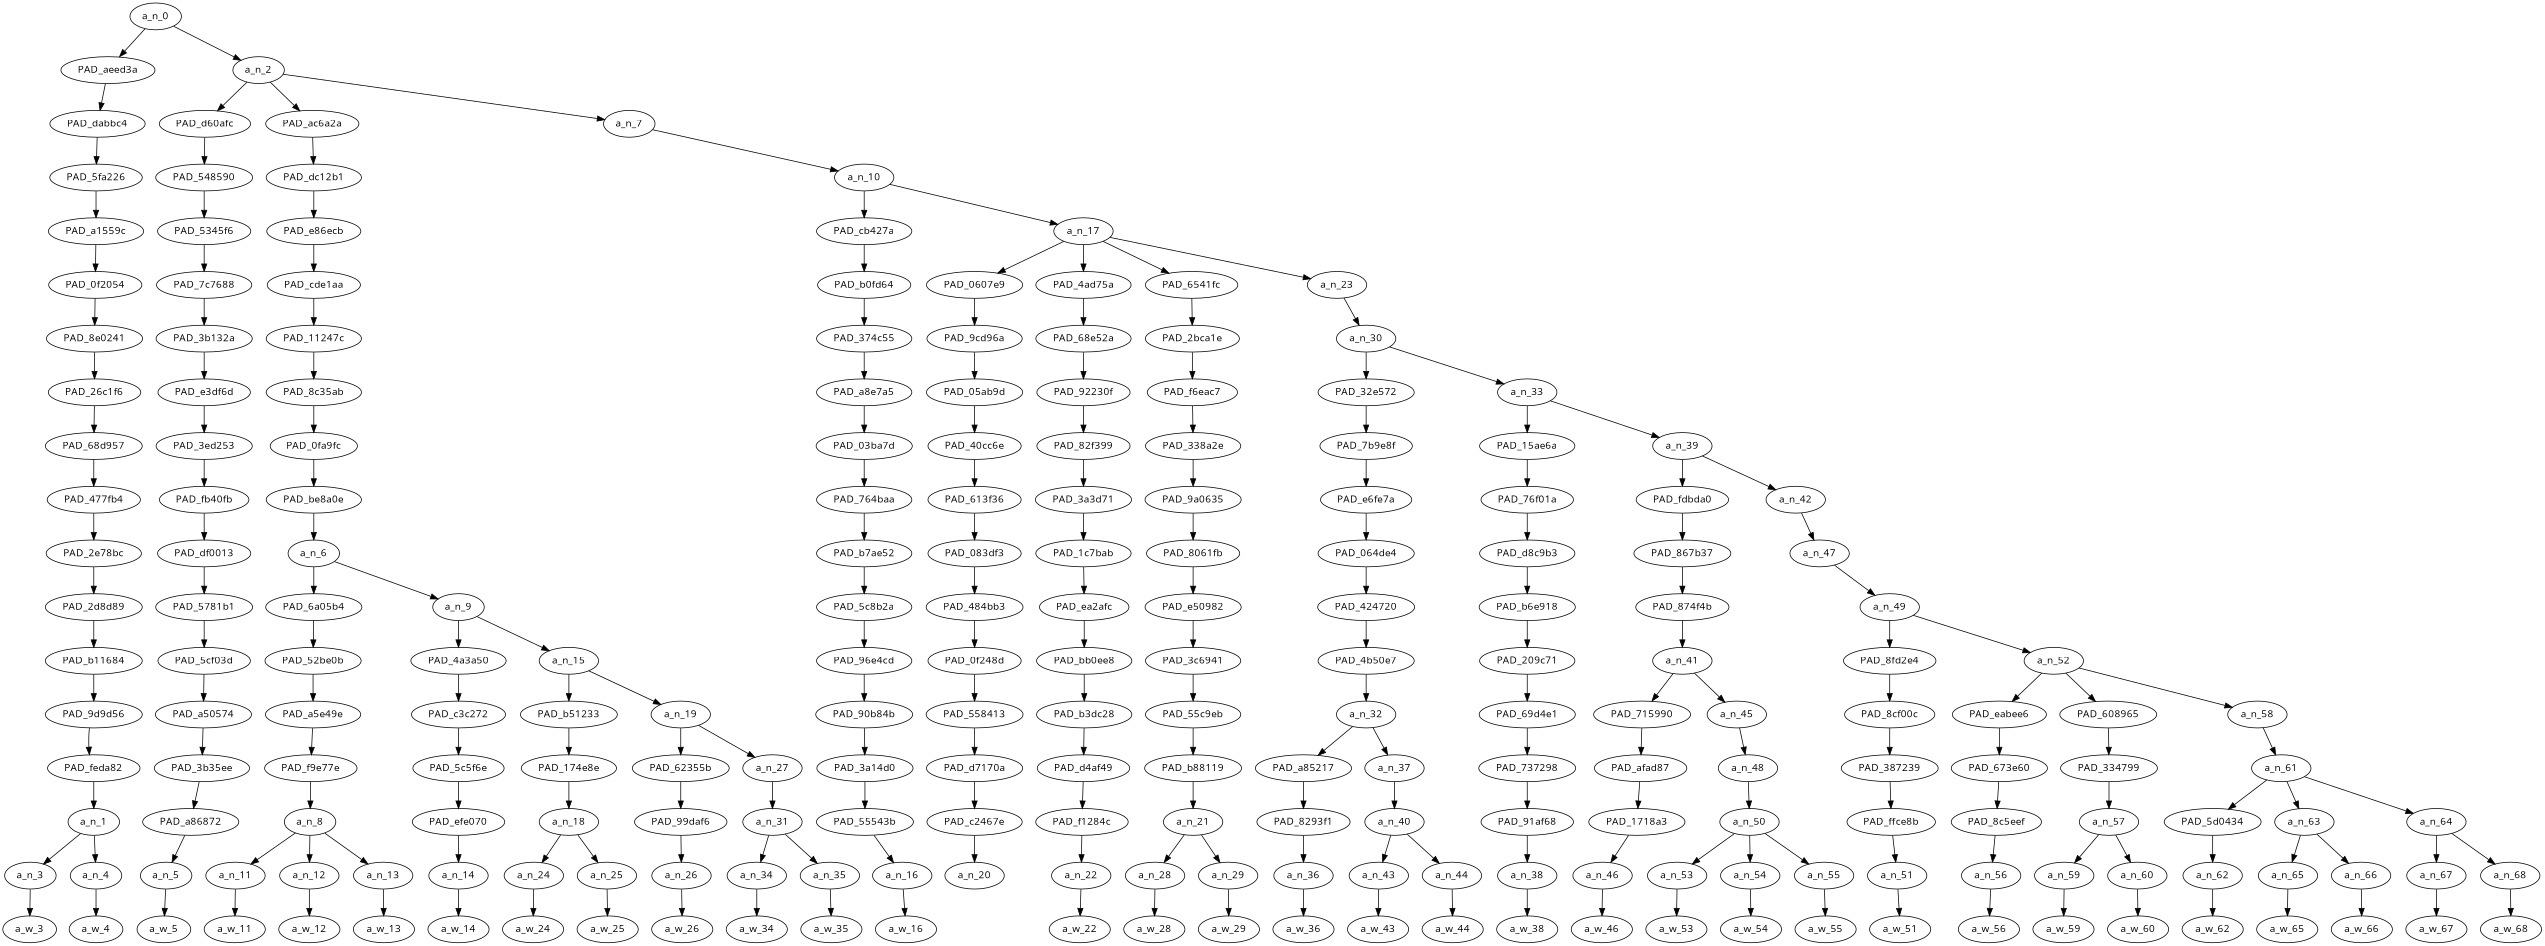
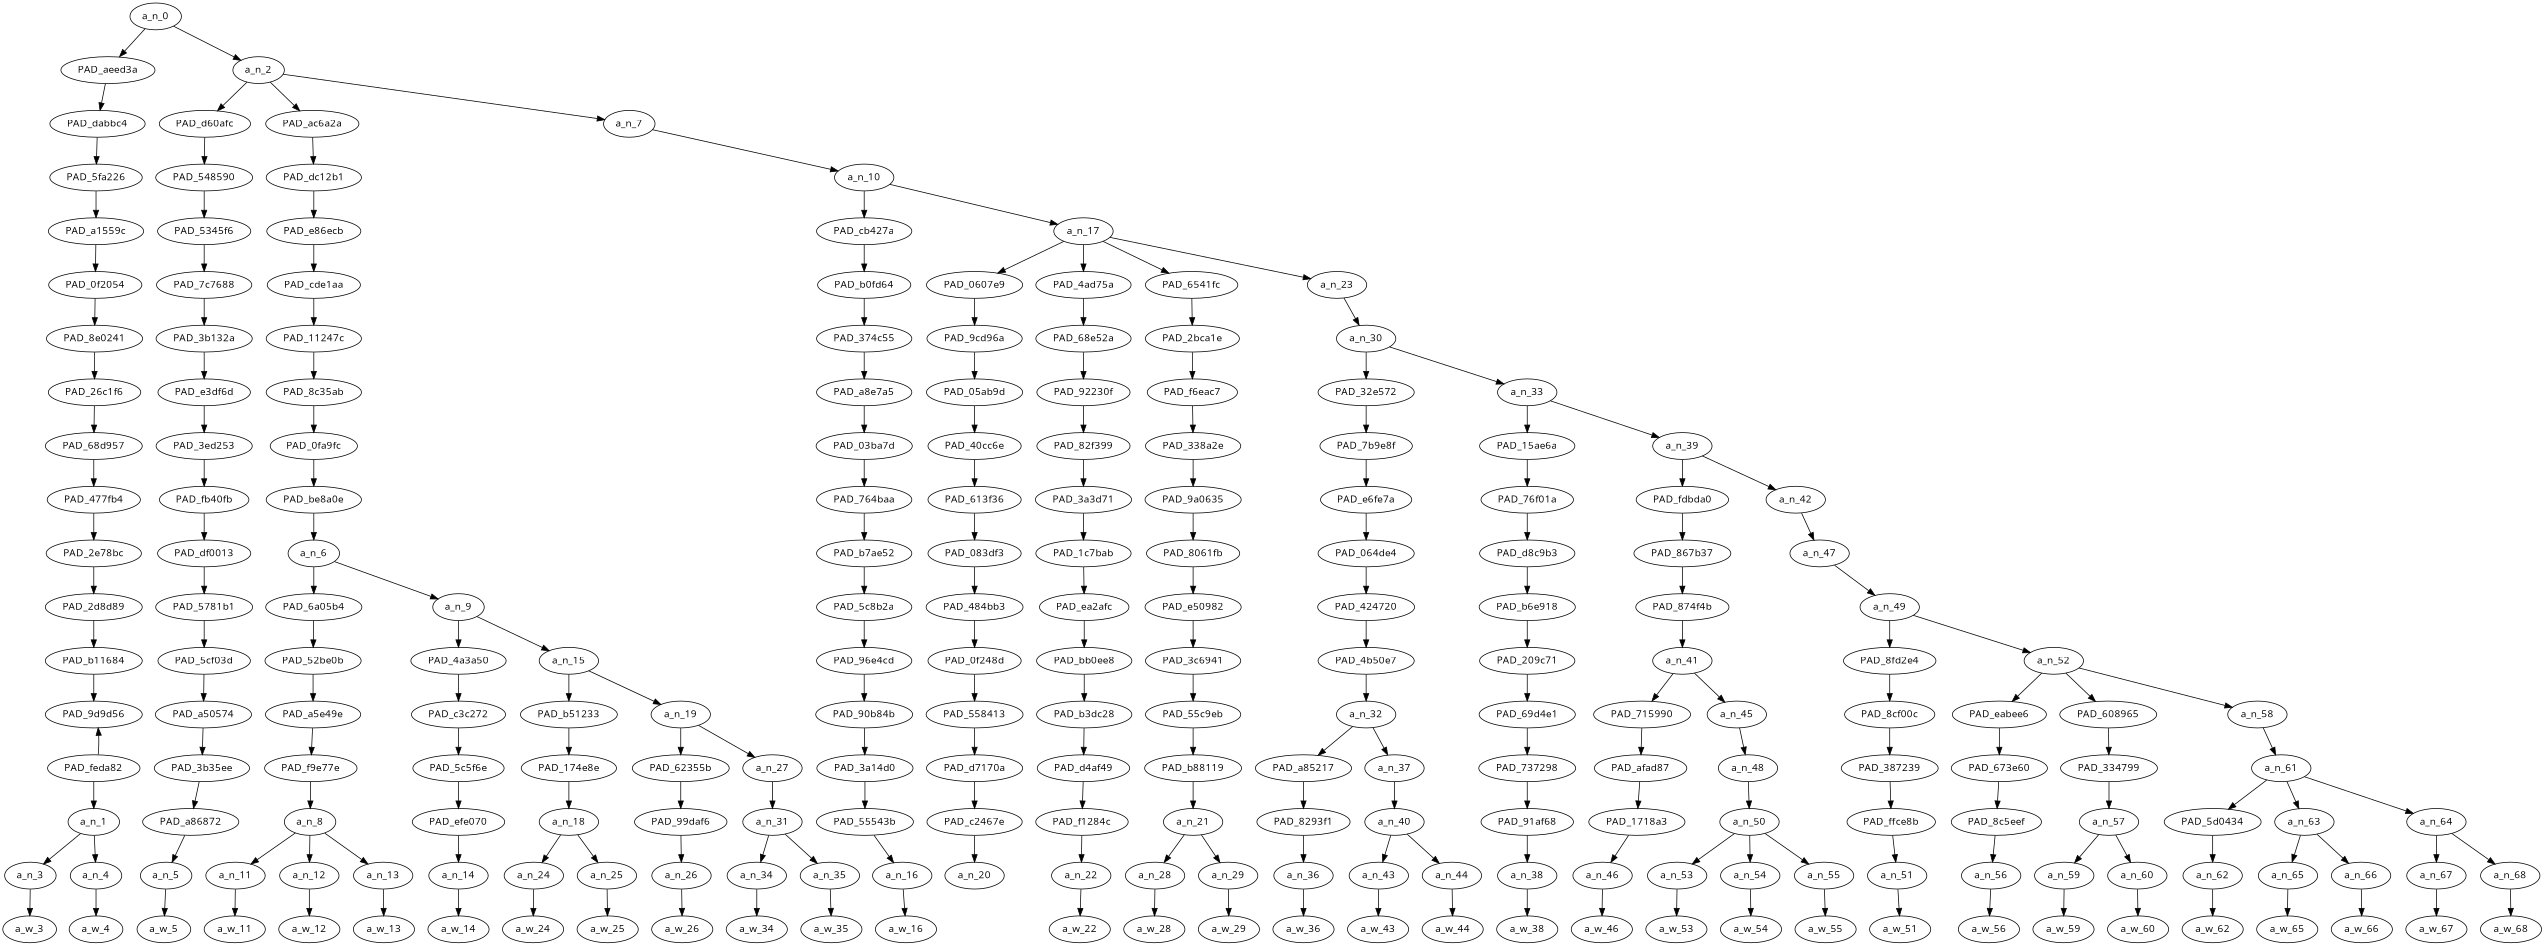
(89, 737) -> (99, 745)
